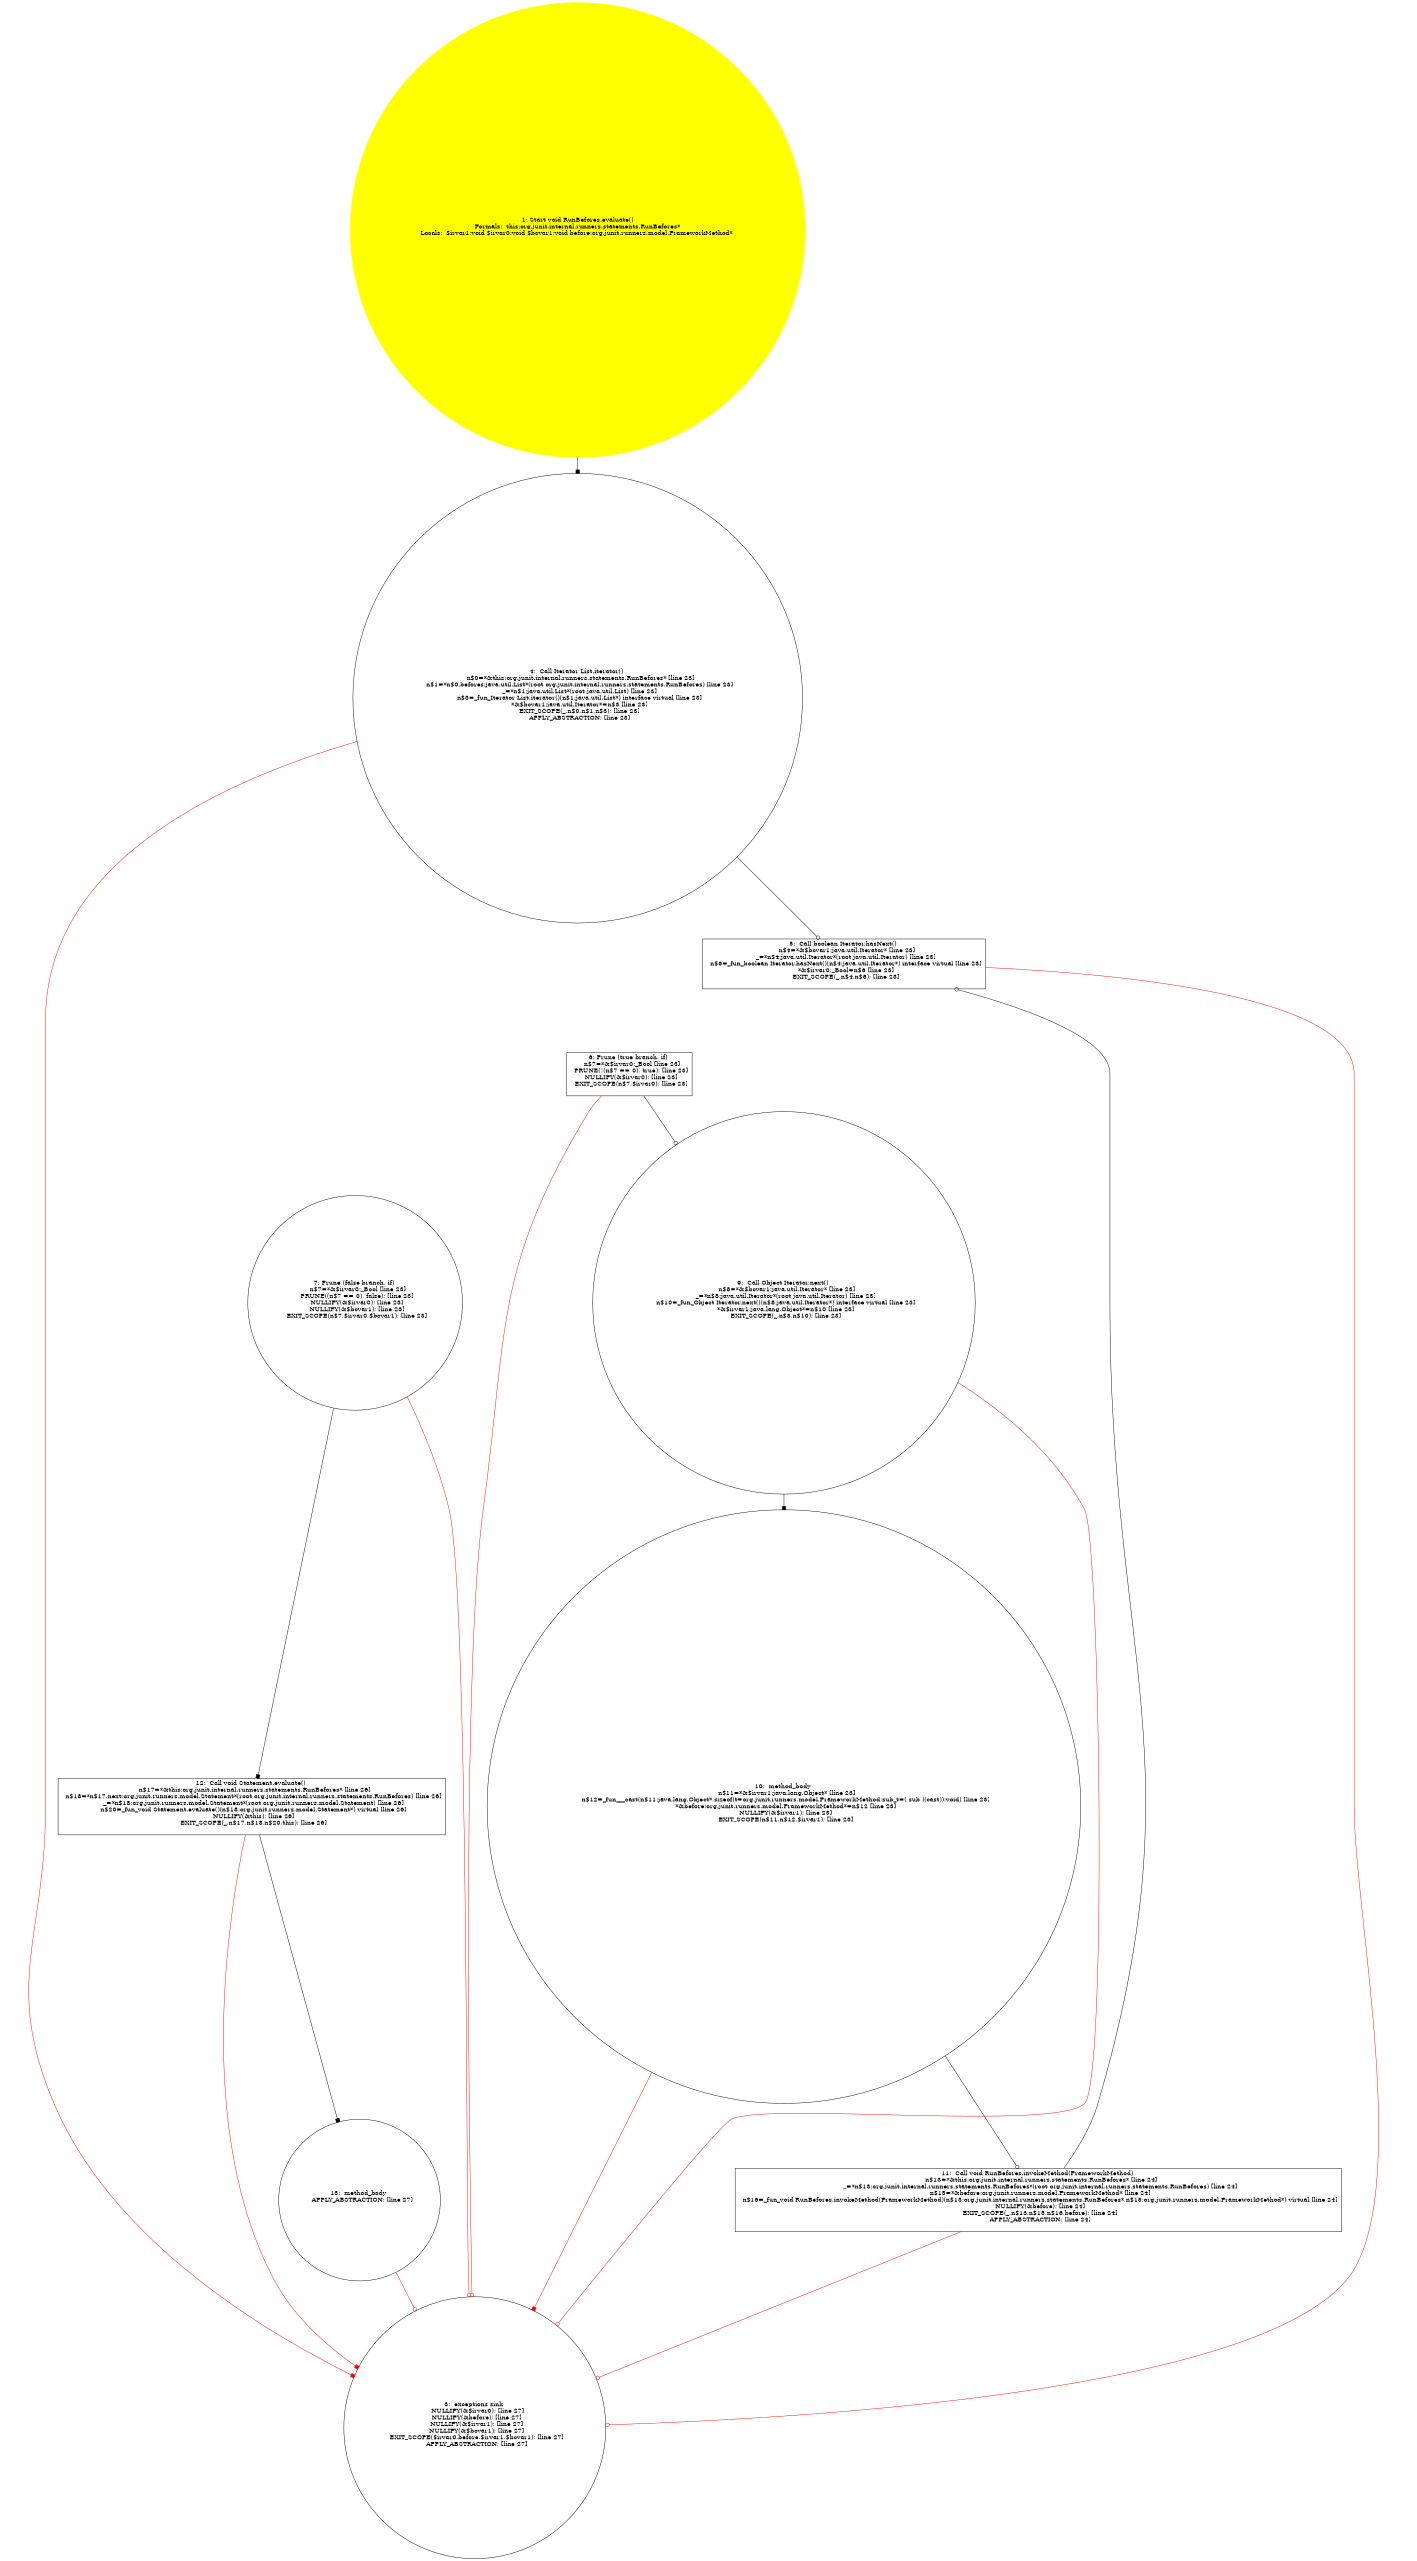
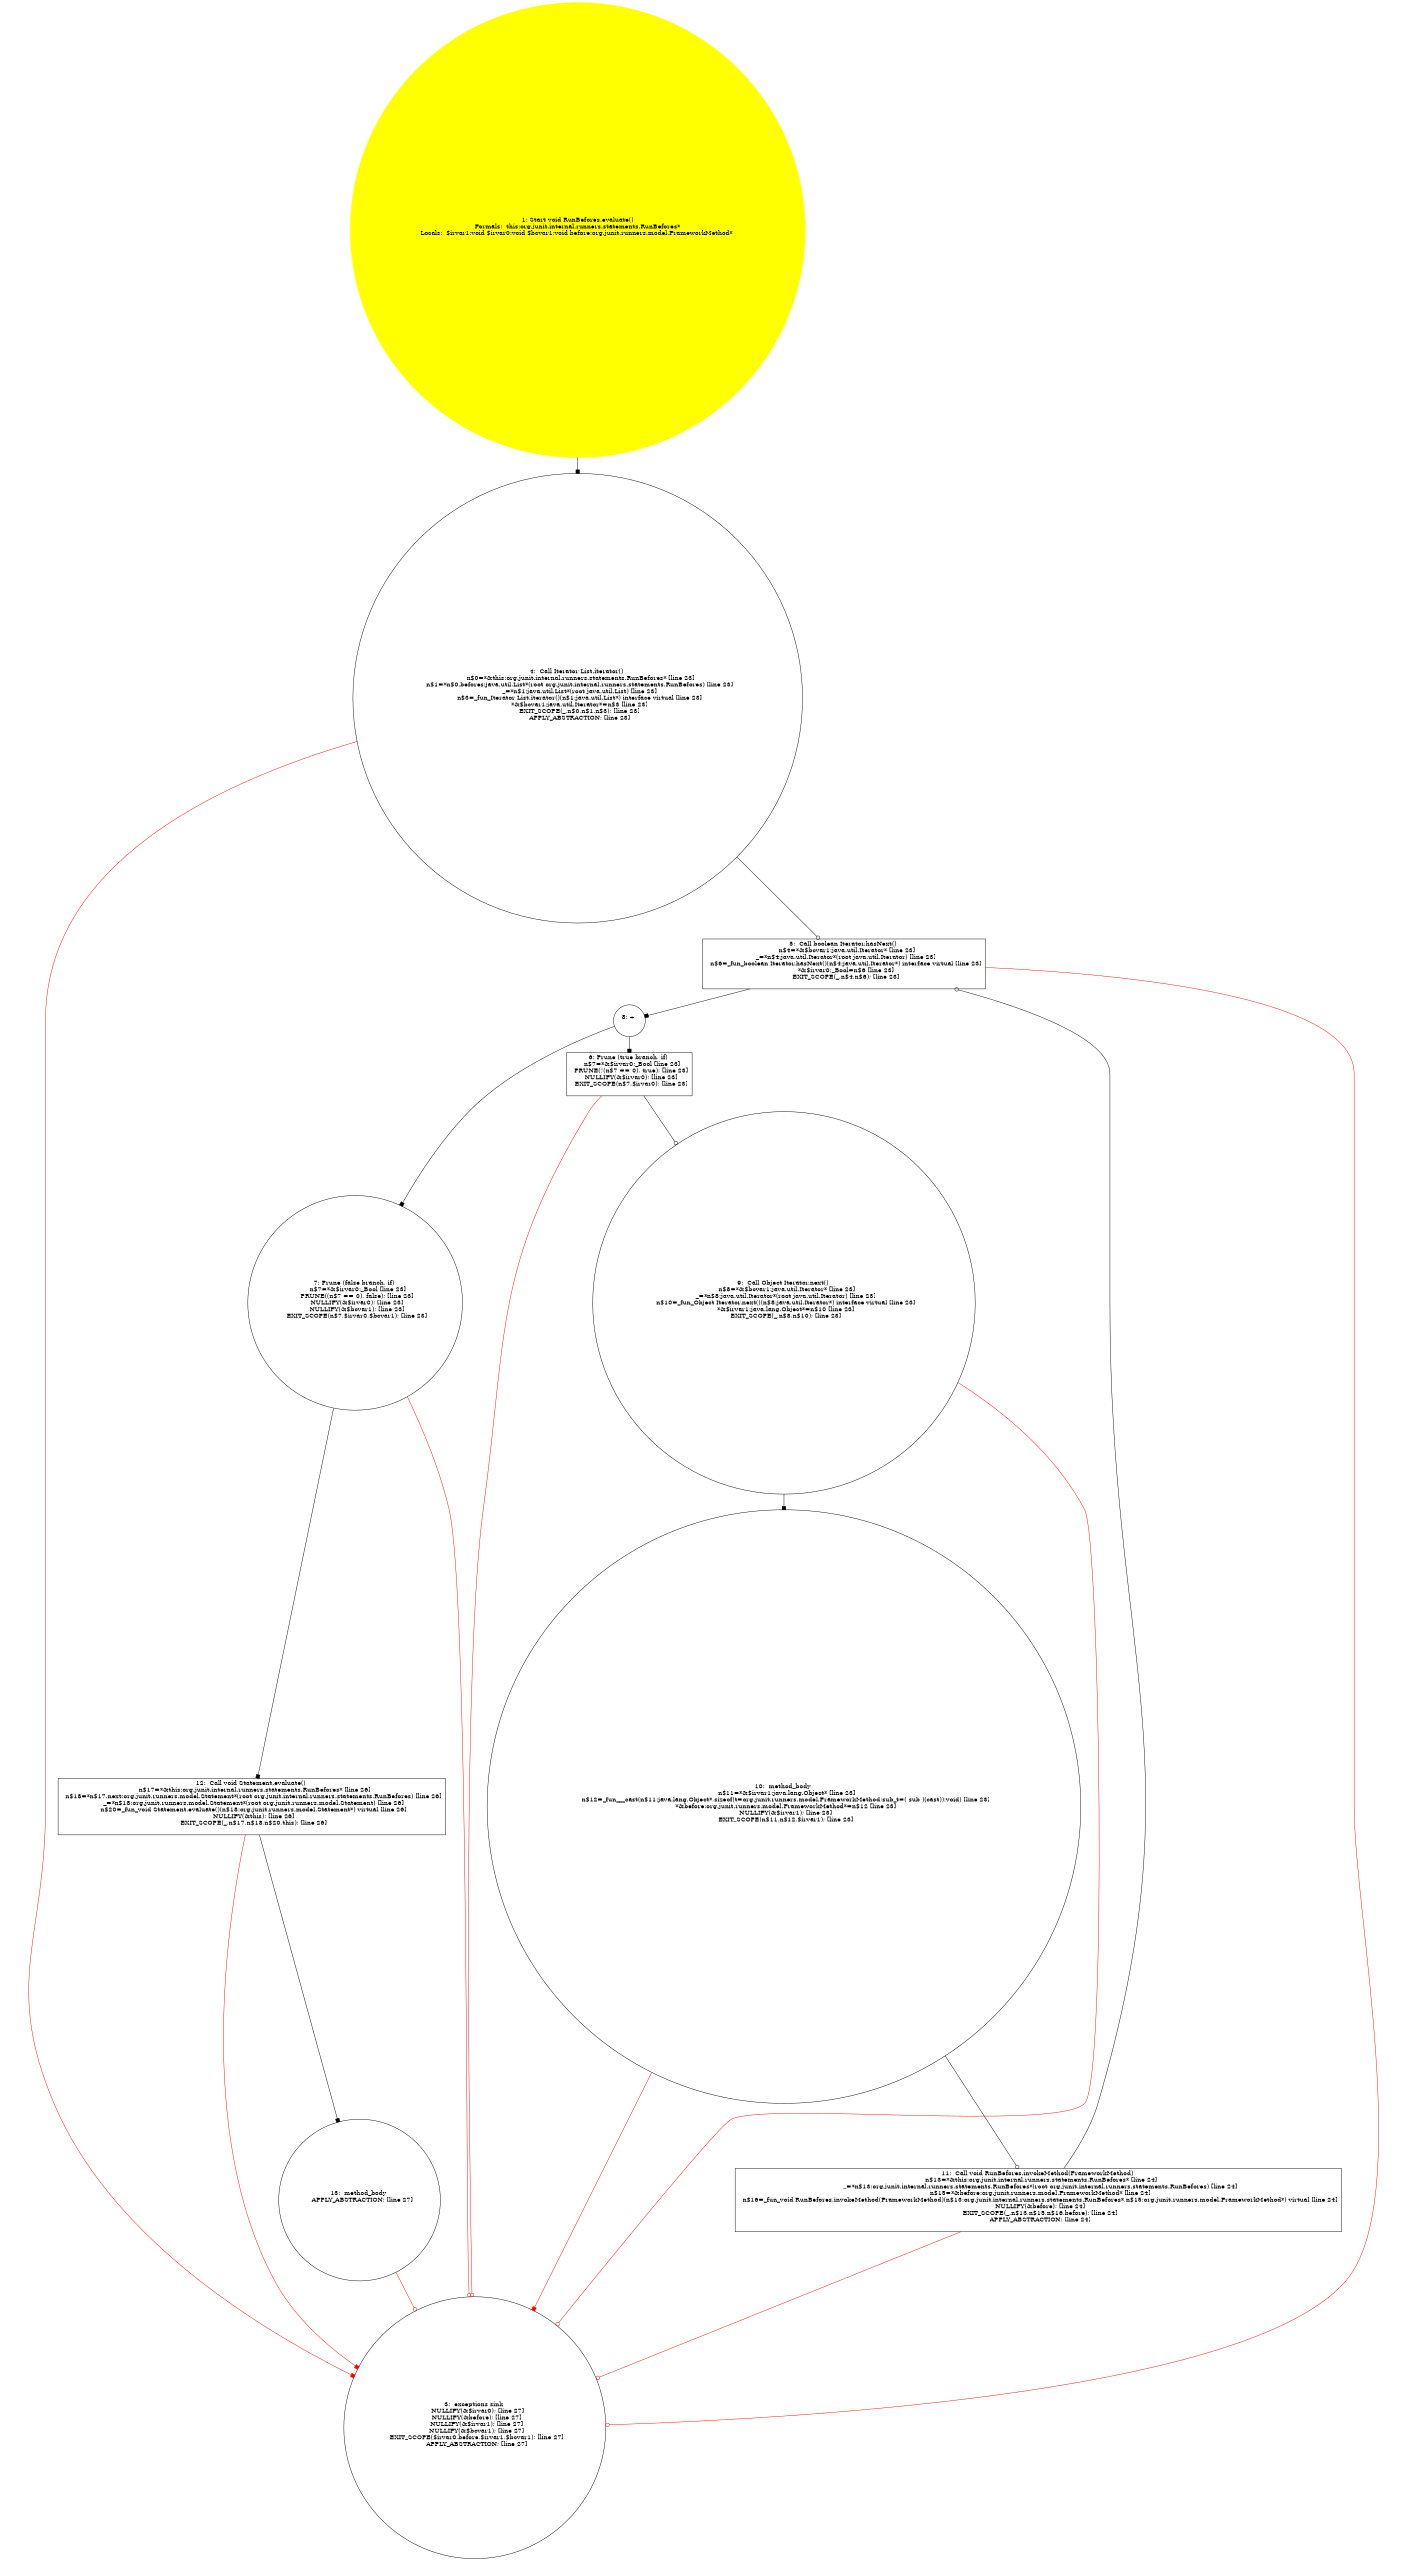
none -> (629, 1021)
